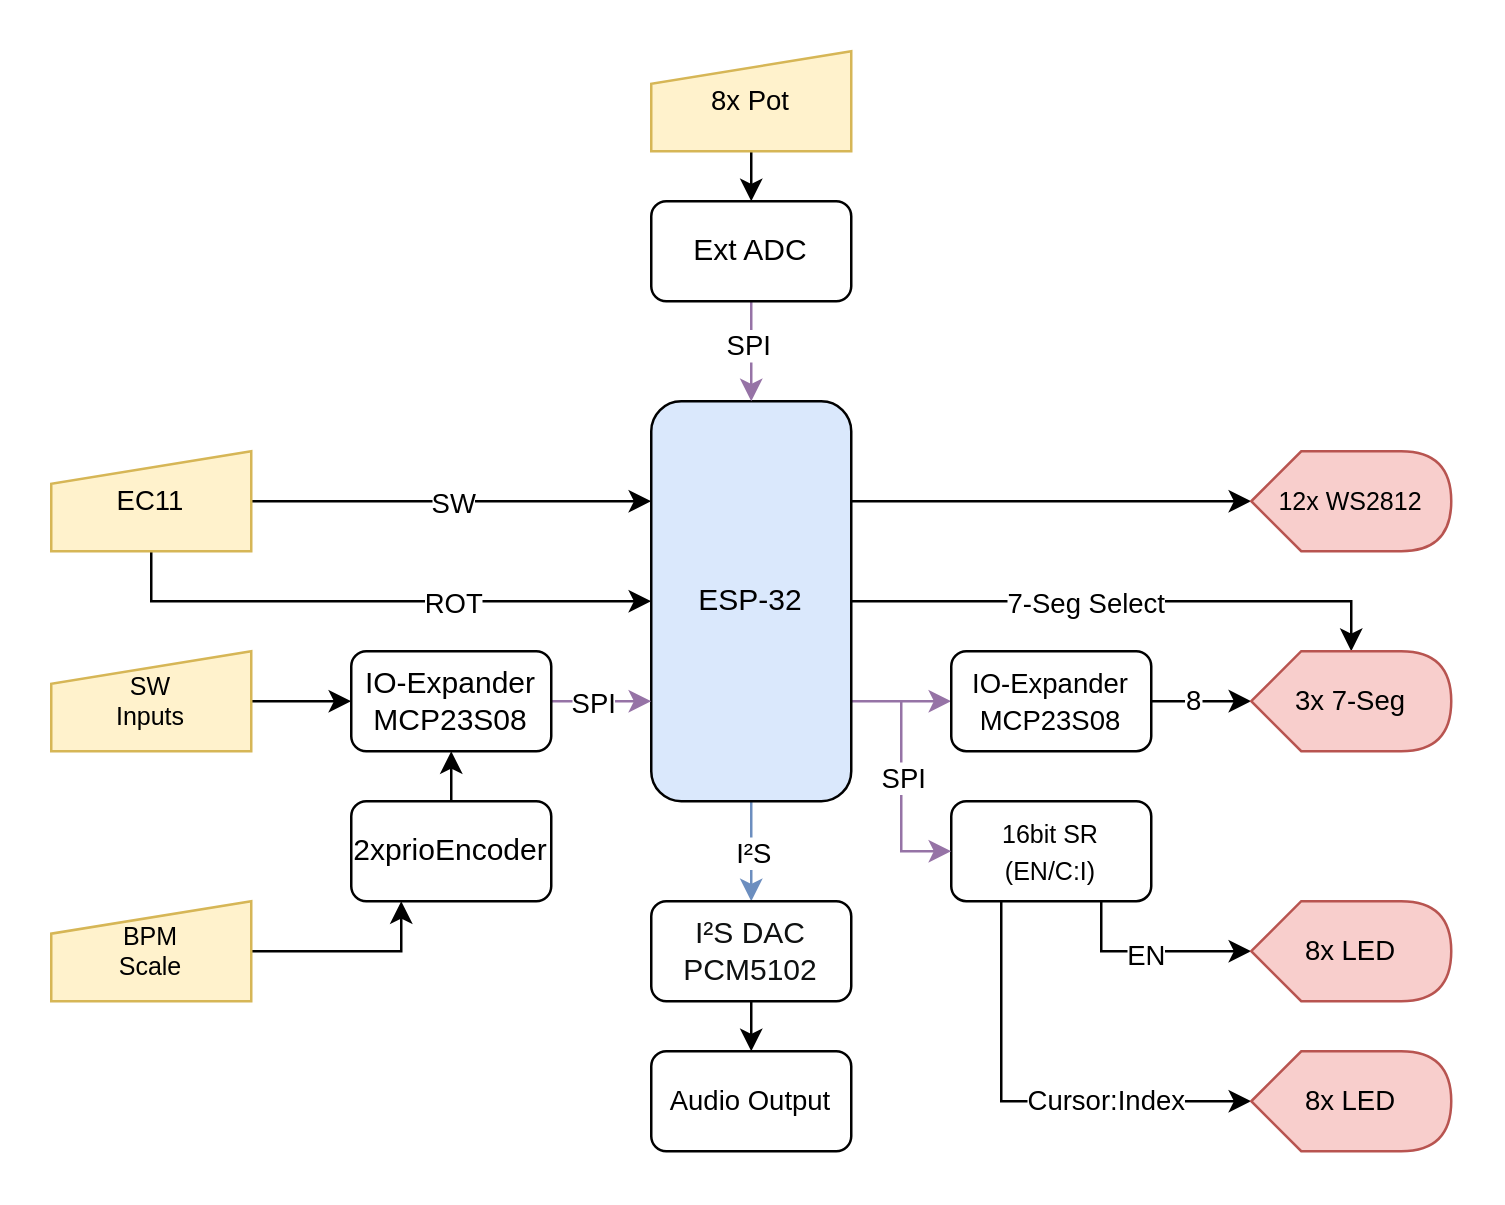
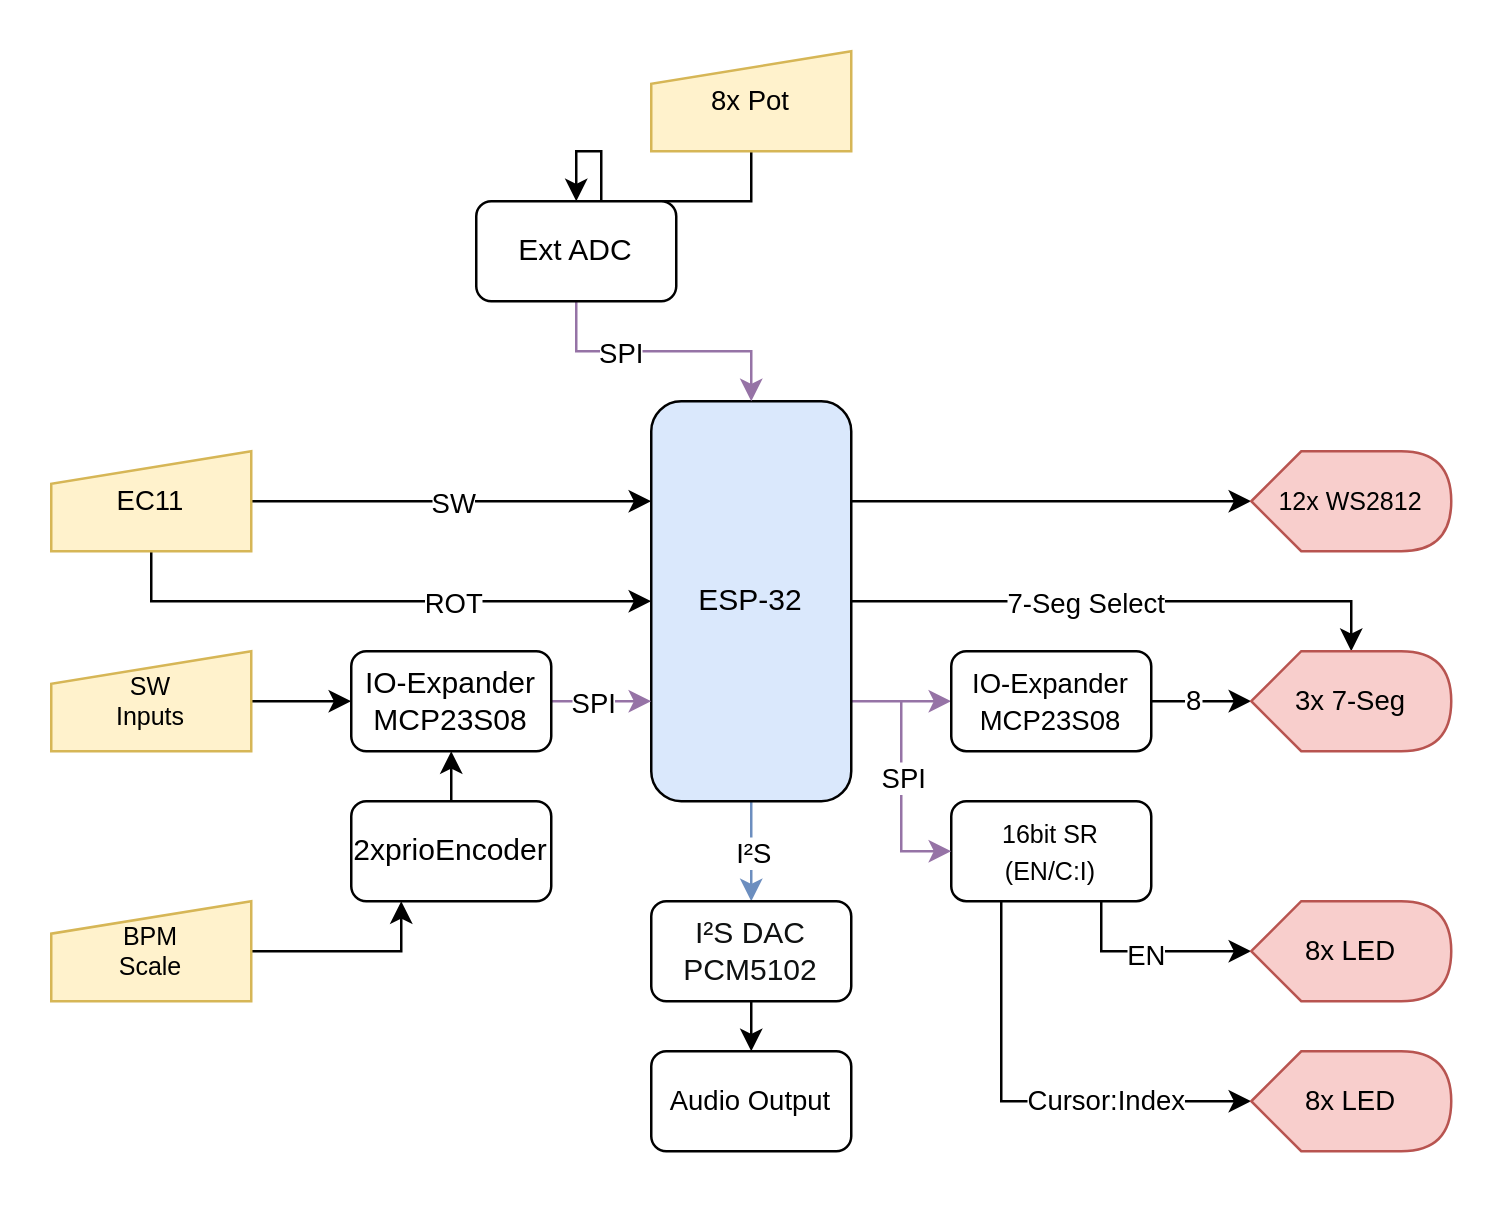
(751, 251) -> (576, 251)
